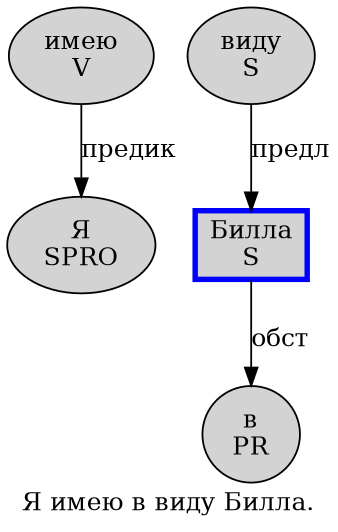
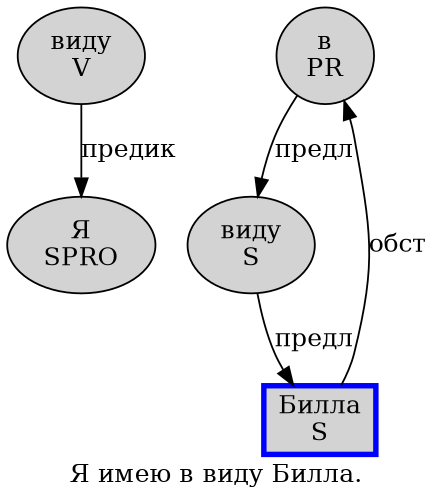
(81, 56) -> (81, 56)
none -> (275, 135)
